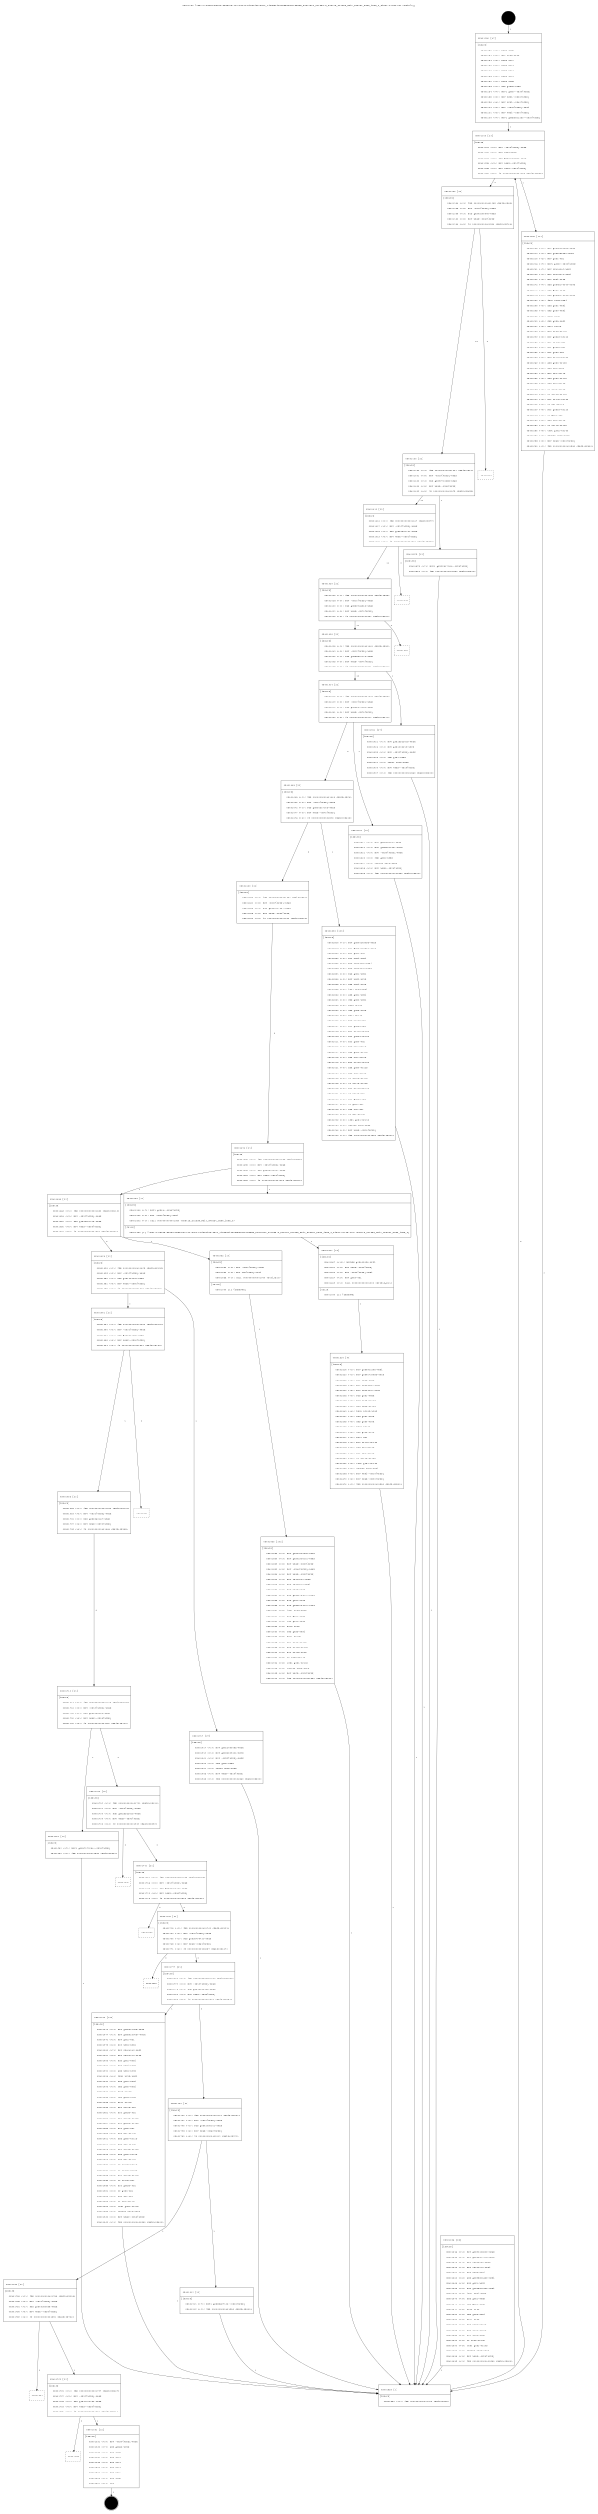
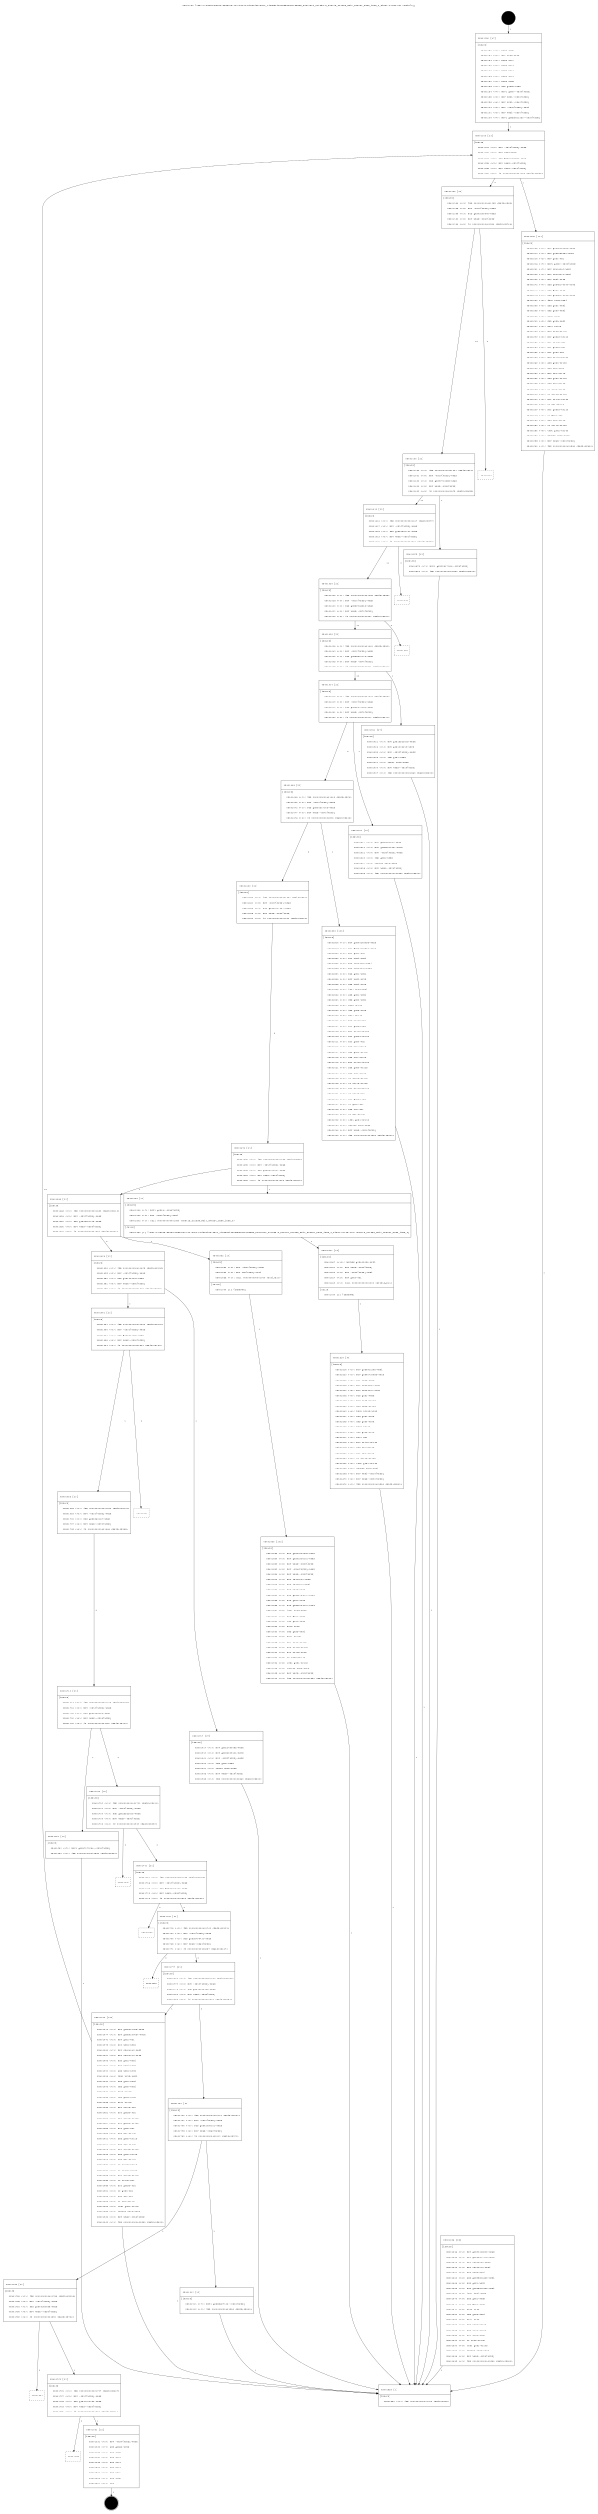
(519, 1309) -> (43, 909)
